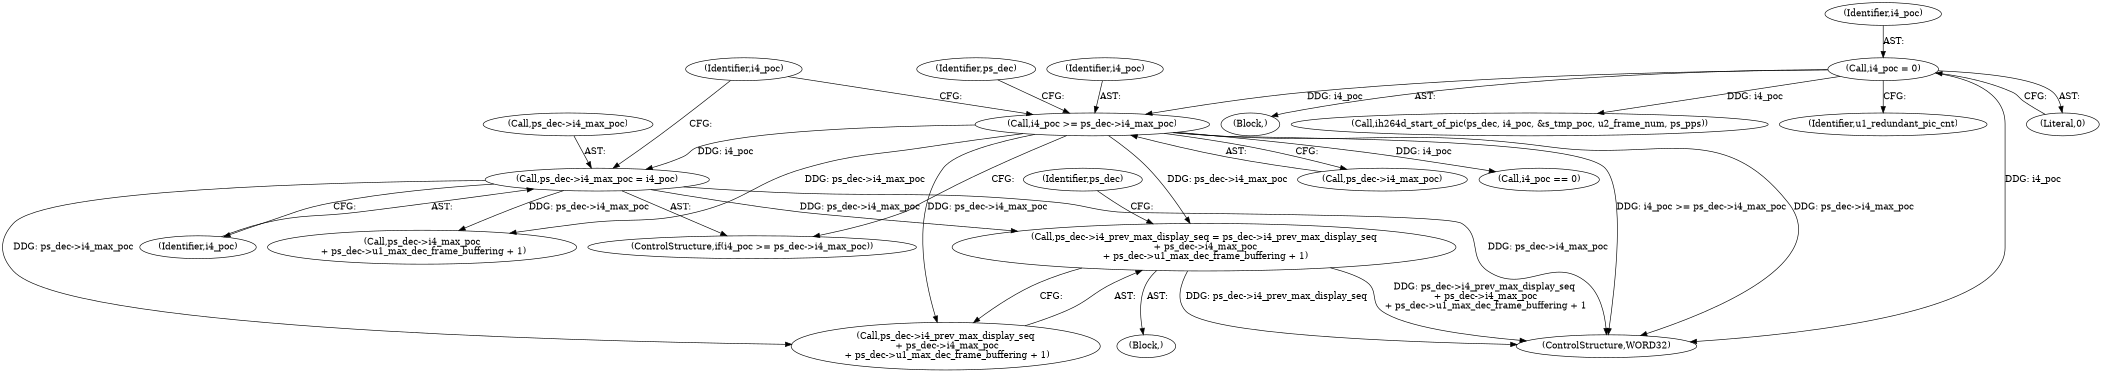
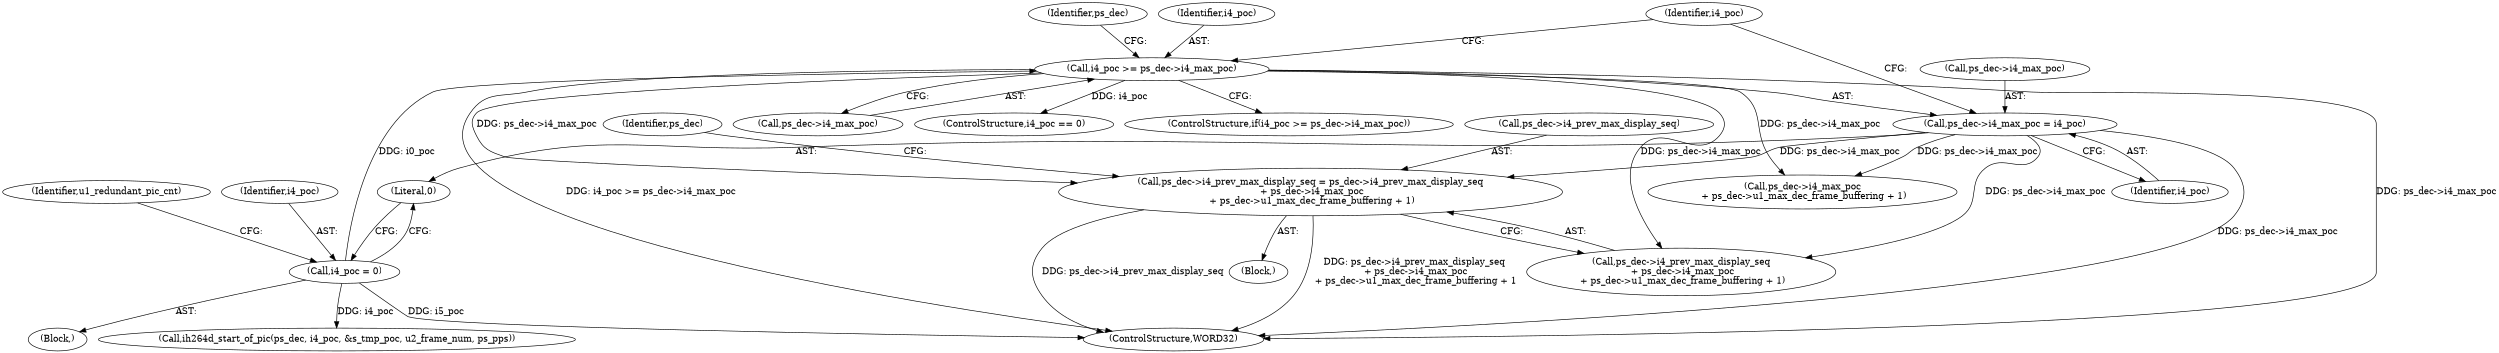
(1883, 94) -> (224, 231)
(1335, 97) -> (407, 152)
(2071, 97) -> (422, 232)
none -> (1589, 124)
(725, 152) -> (1844, 97)
(1539, 180) -> (1014, 124)
(2033, 180) -> (436, 312)
(671, 212) -> (1179, 142)
